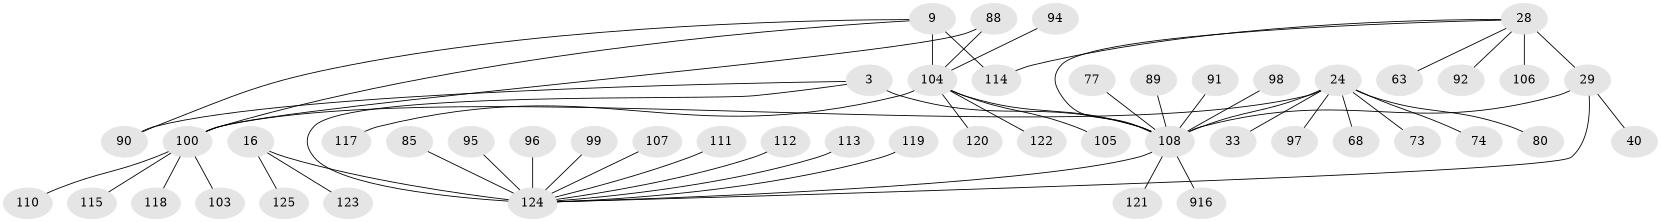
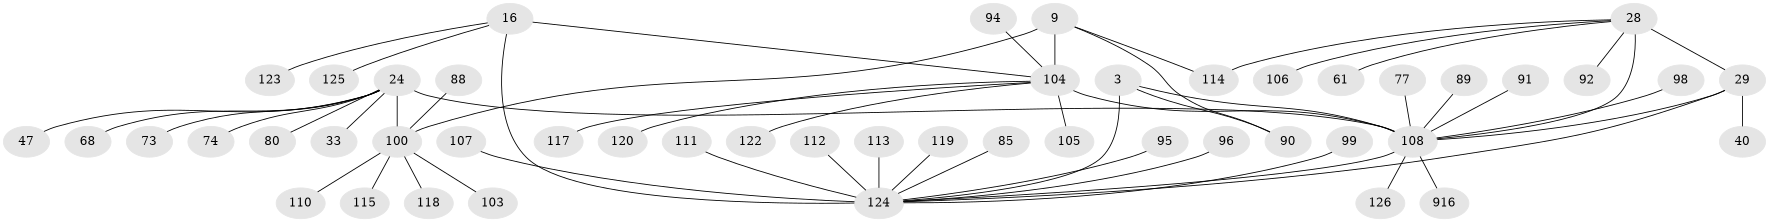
(960, 53) -> (782, 49)
(1400, 80) -> (1341, 80)
(1295, 142) -> (26, 142)
(1137, 203) -> (1380, 203)
